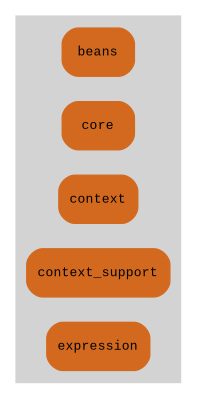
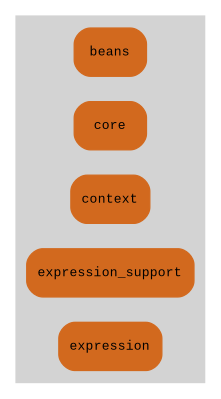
(98, 273) -> (110, 273)
